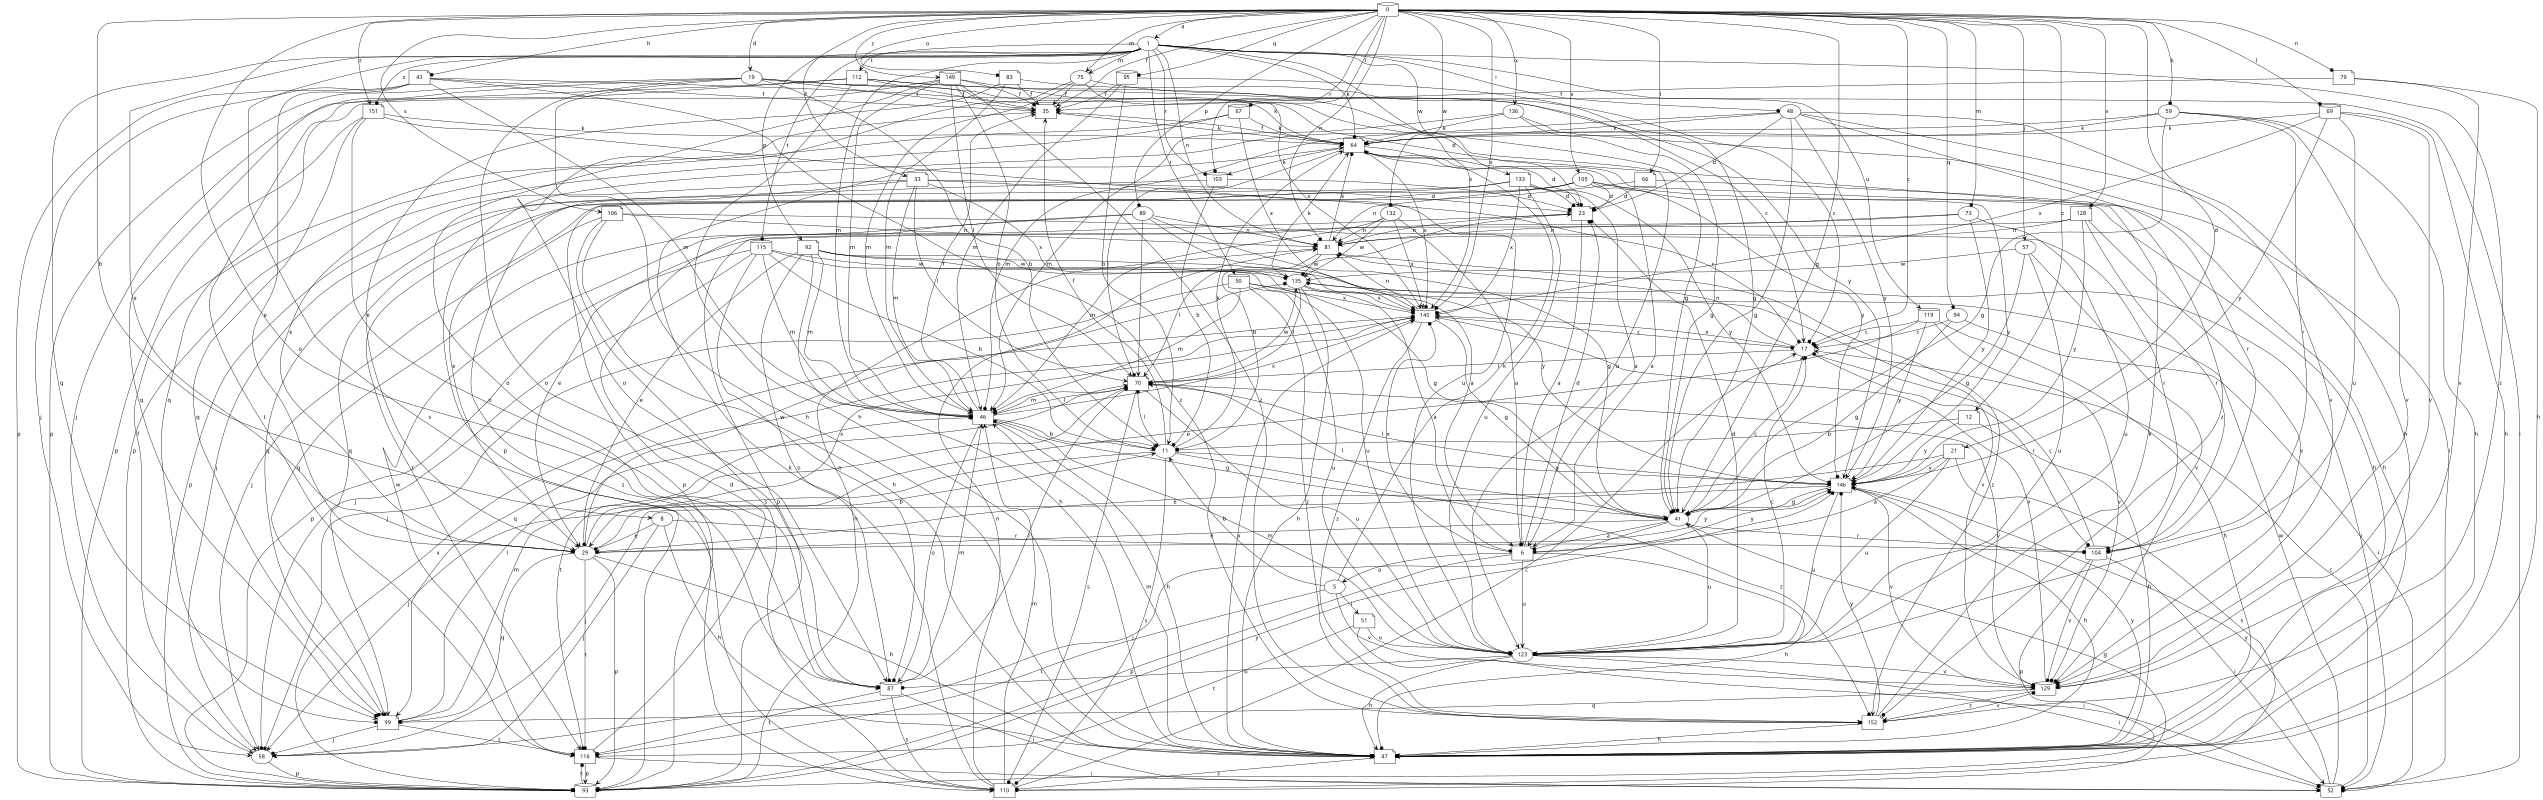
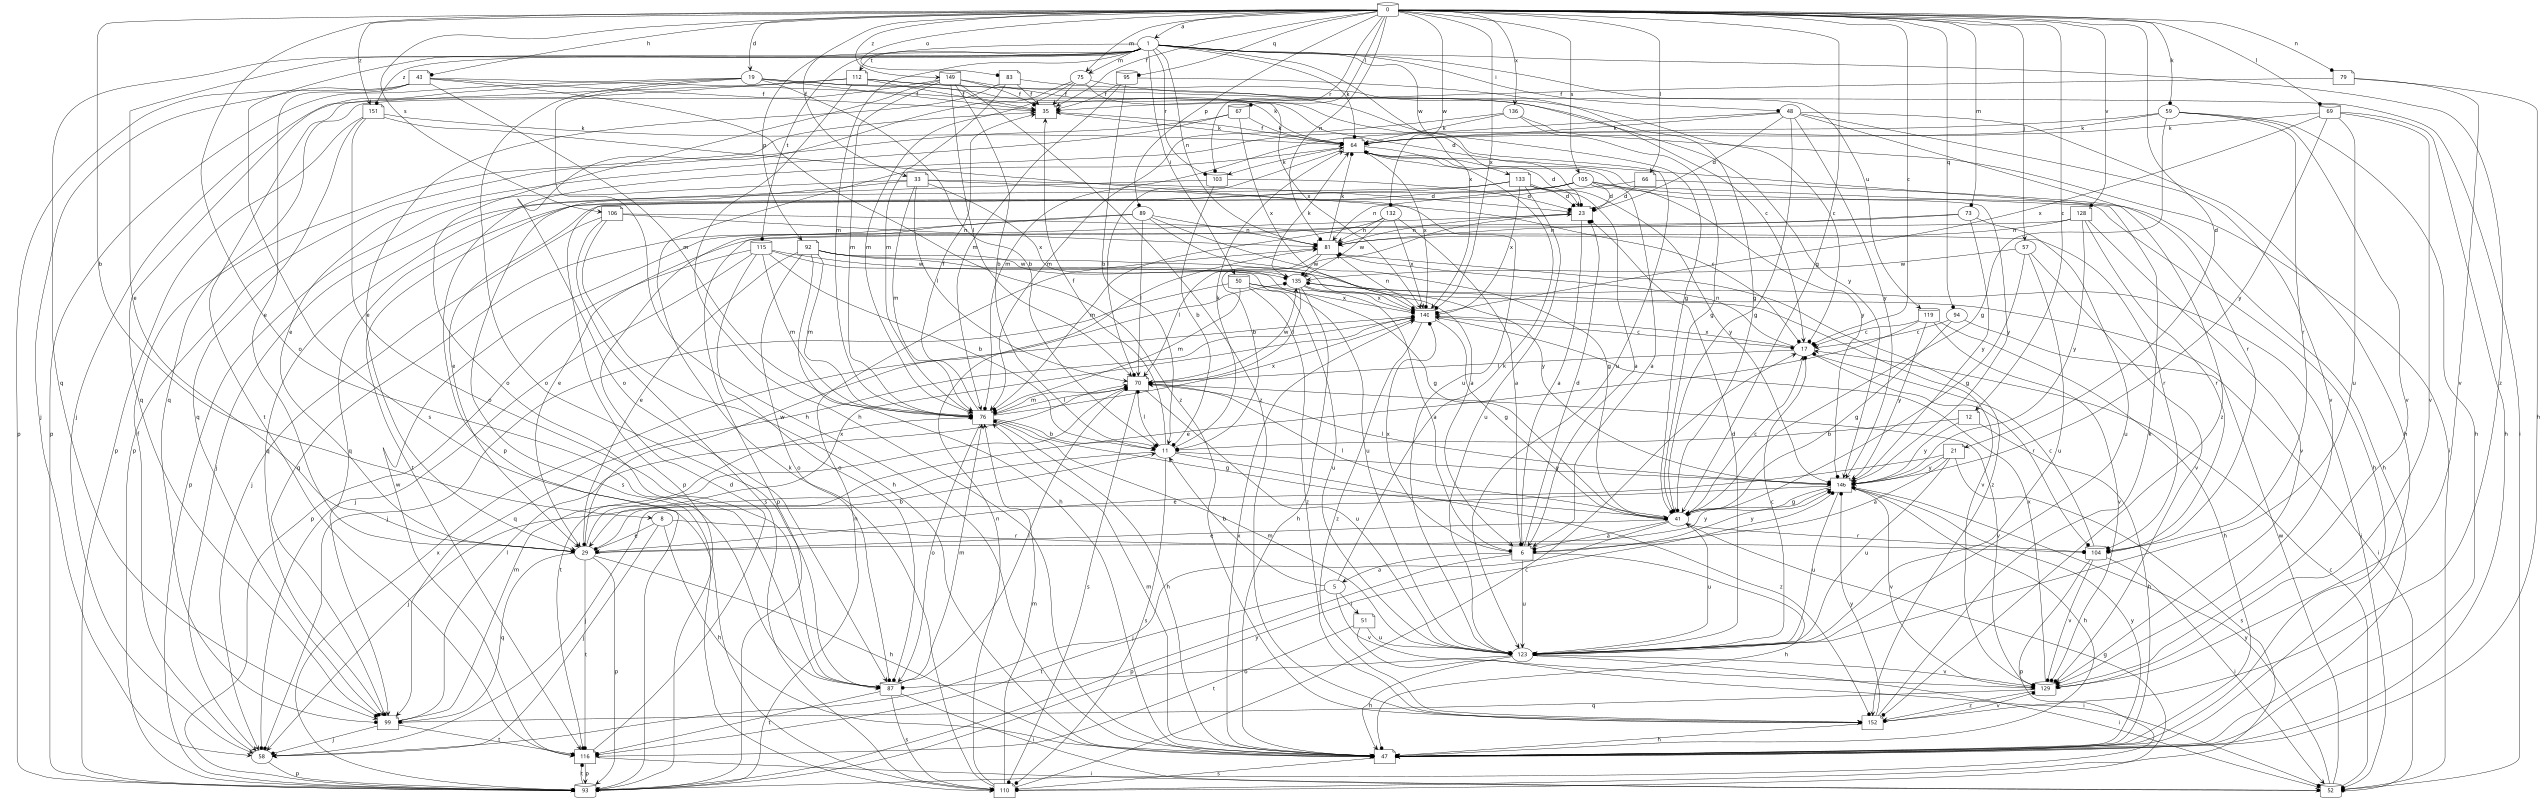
(983, 417) -> (983, 417)
